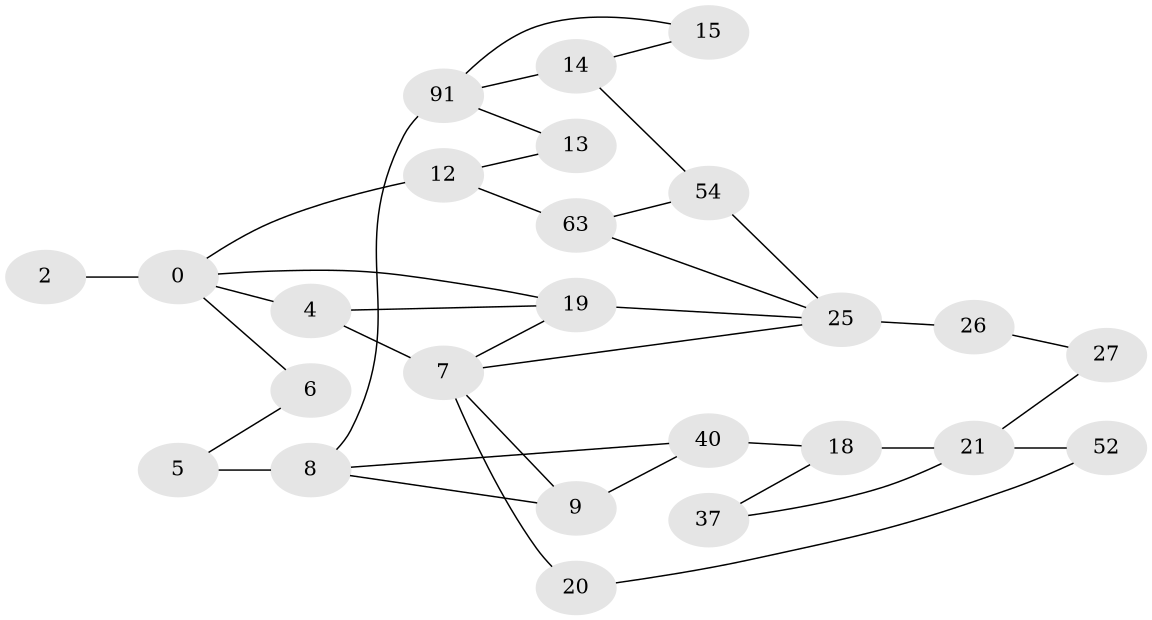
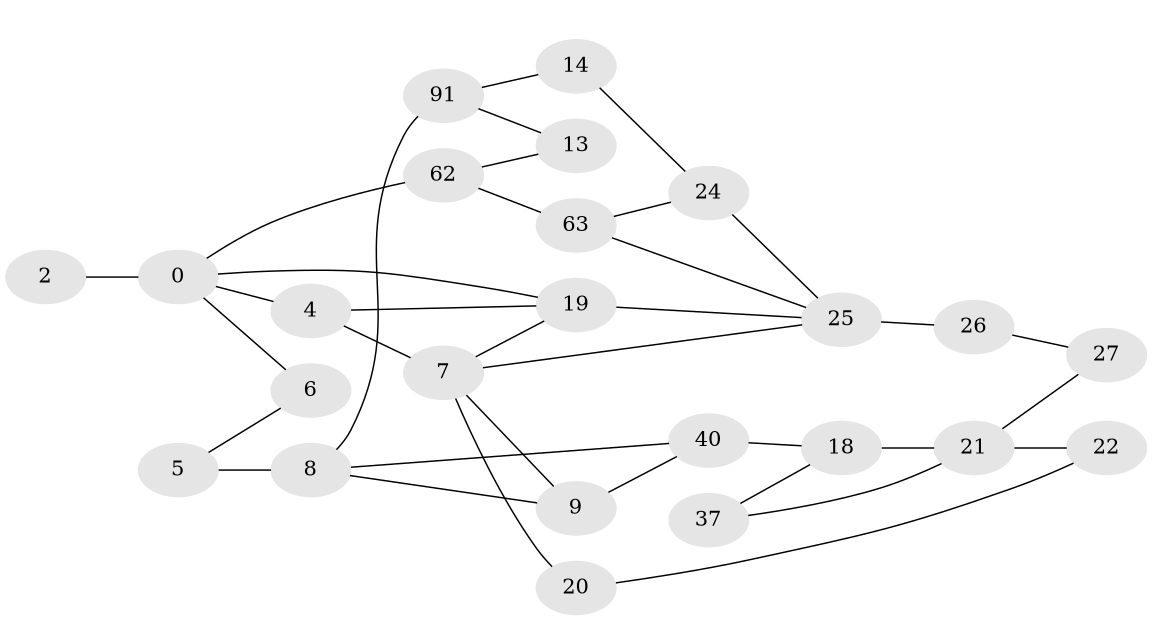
(709, 32) -> none
(444, 175) -> (444, 175)
(709, 193) -> (709, 193)
(1107, 448) -> (1107, 448)
